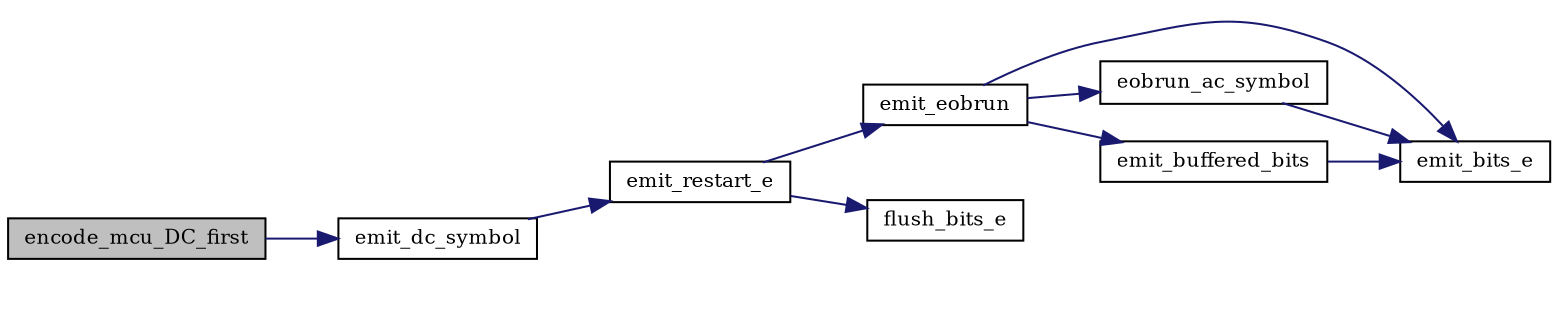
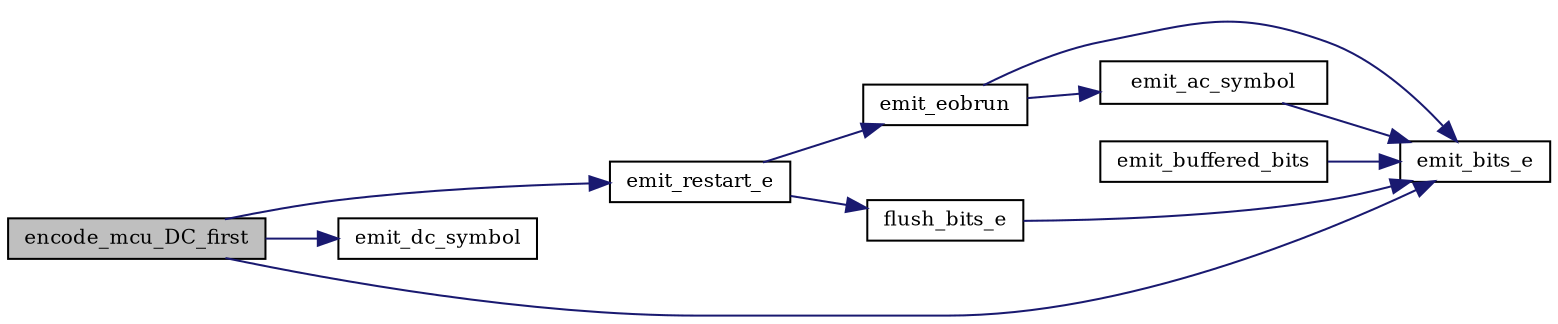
(1214, 83) -> (1214, 83)
(1064, 130) -> none
(559, 212) -> (406, 193)
none -> (1208, 213)
none -> (829, 316)
